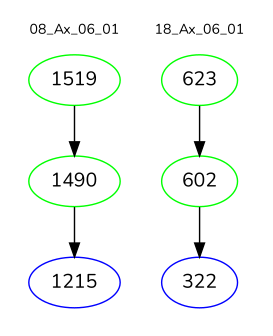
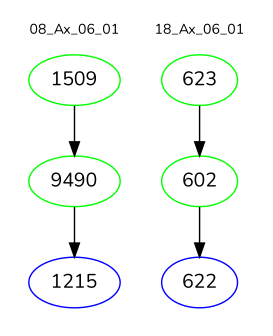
(74, 80) -> (74, 80)
(74, 181) -> (74, 181)
(200, 283) -> (200, 283)
